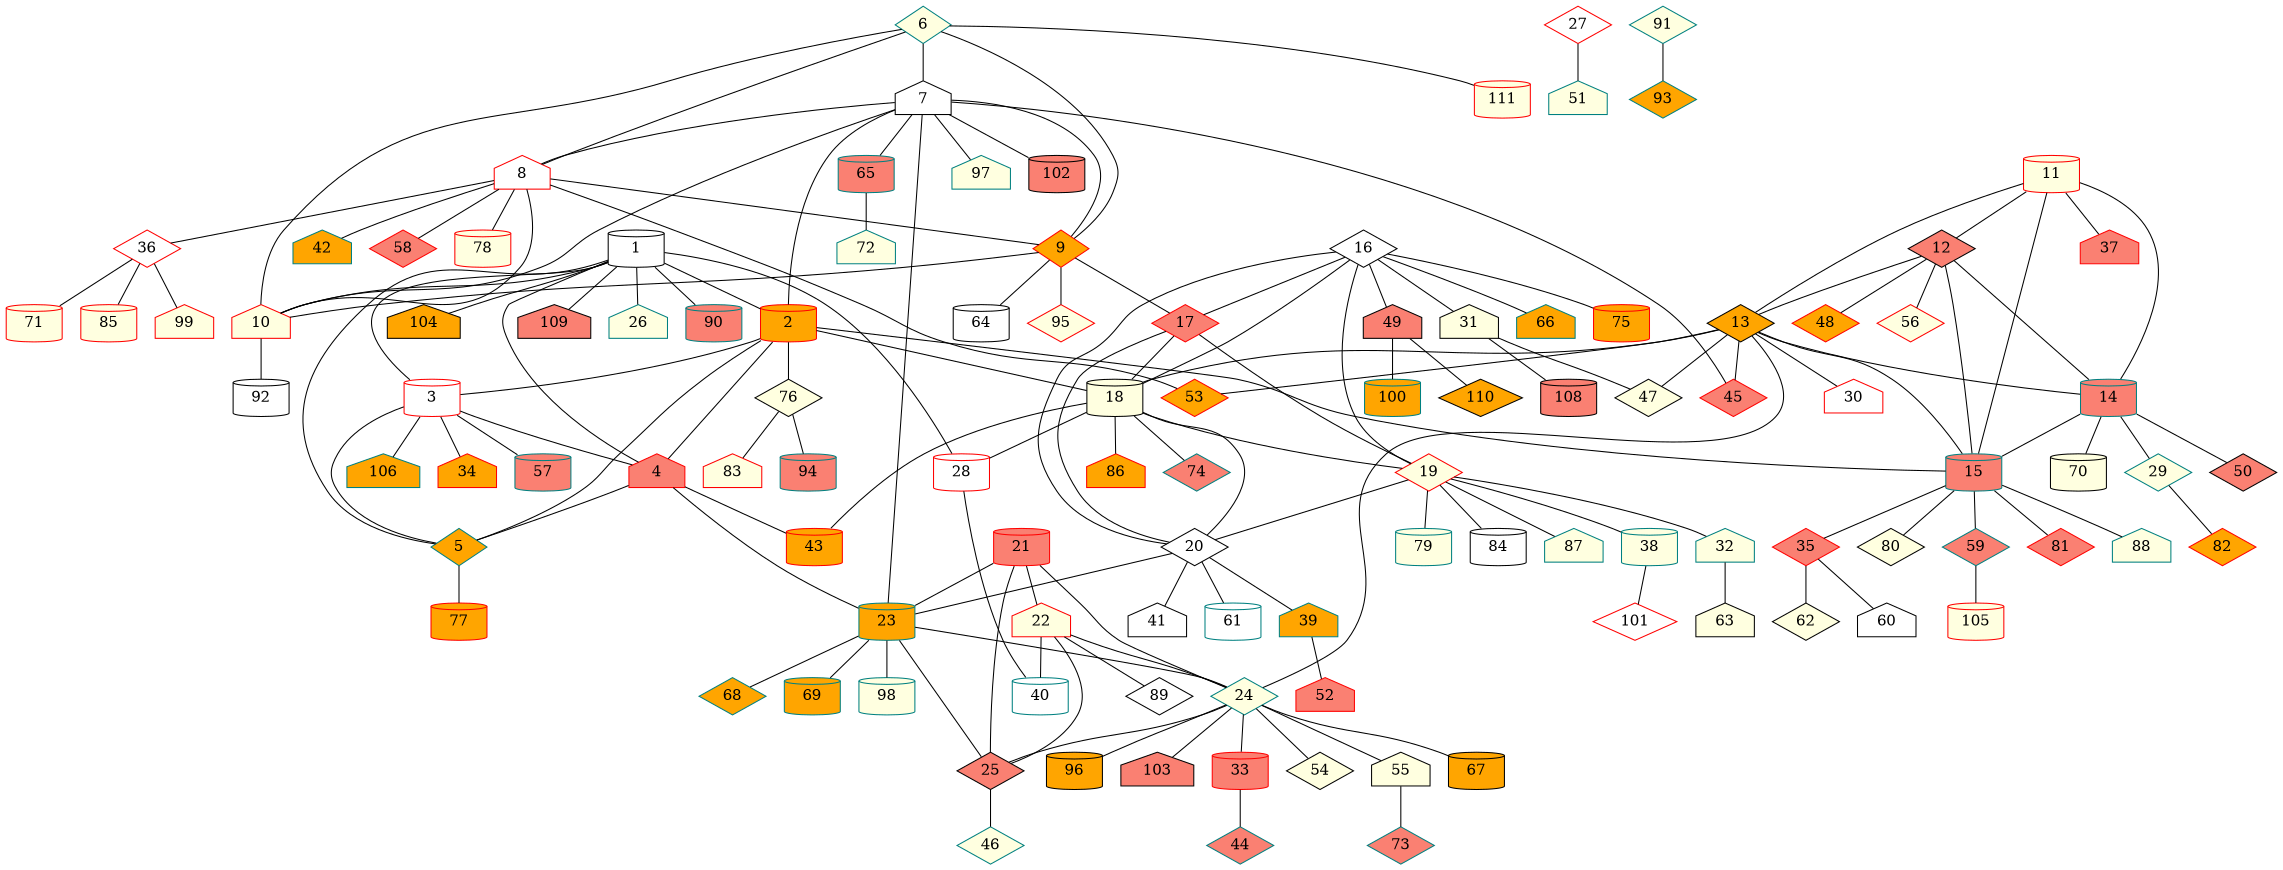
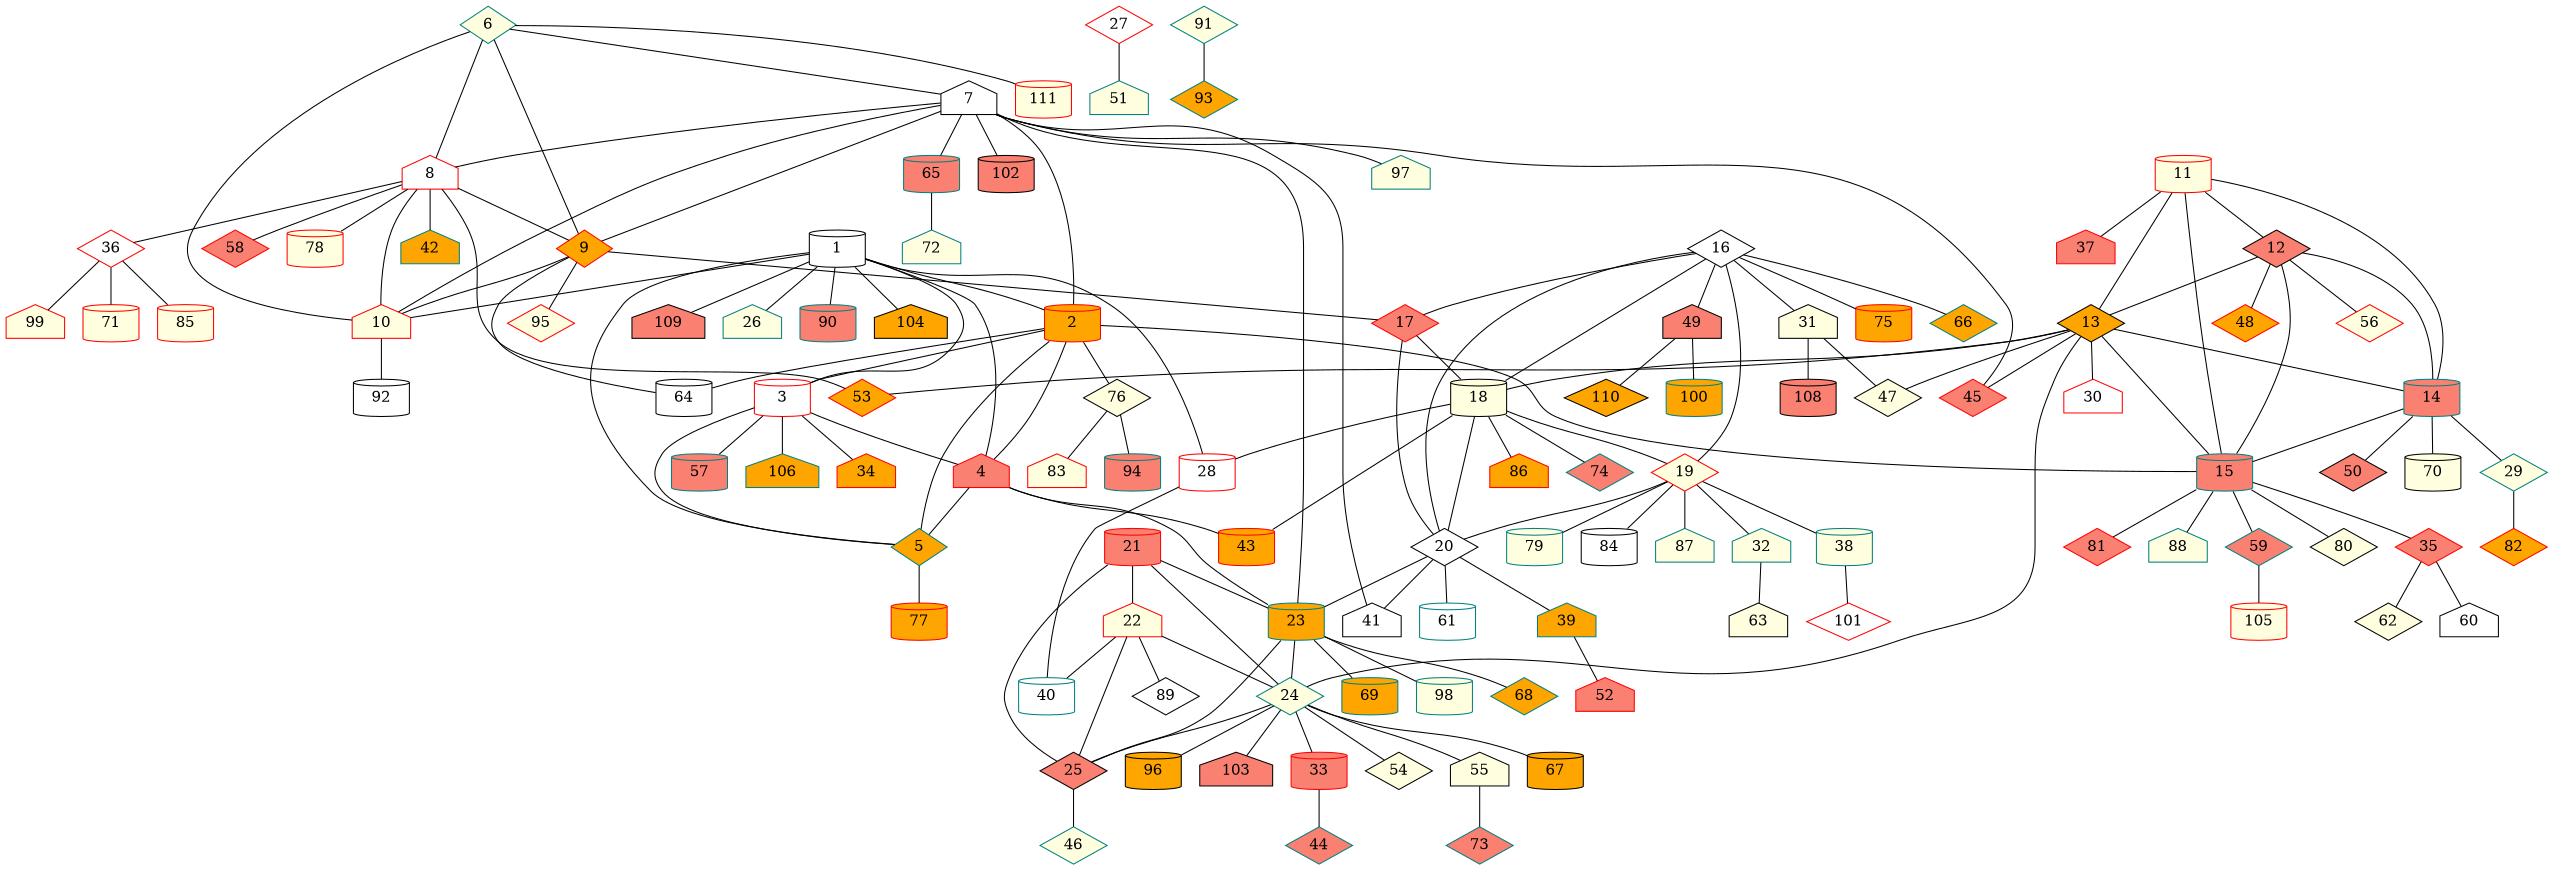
none -> (1340, 224)
(1546, 323) -> (1964, 323)
(952, 361) -> (877, 355)
(1312, 411) -> none
